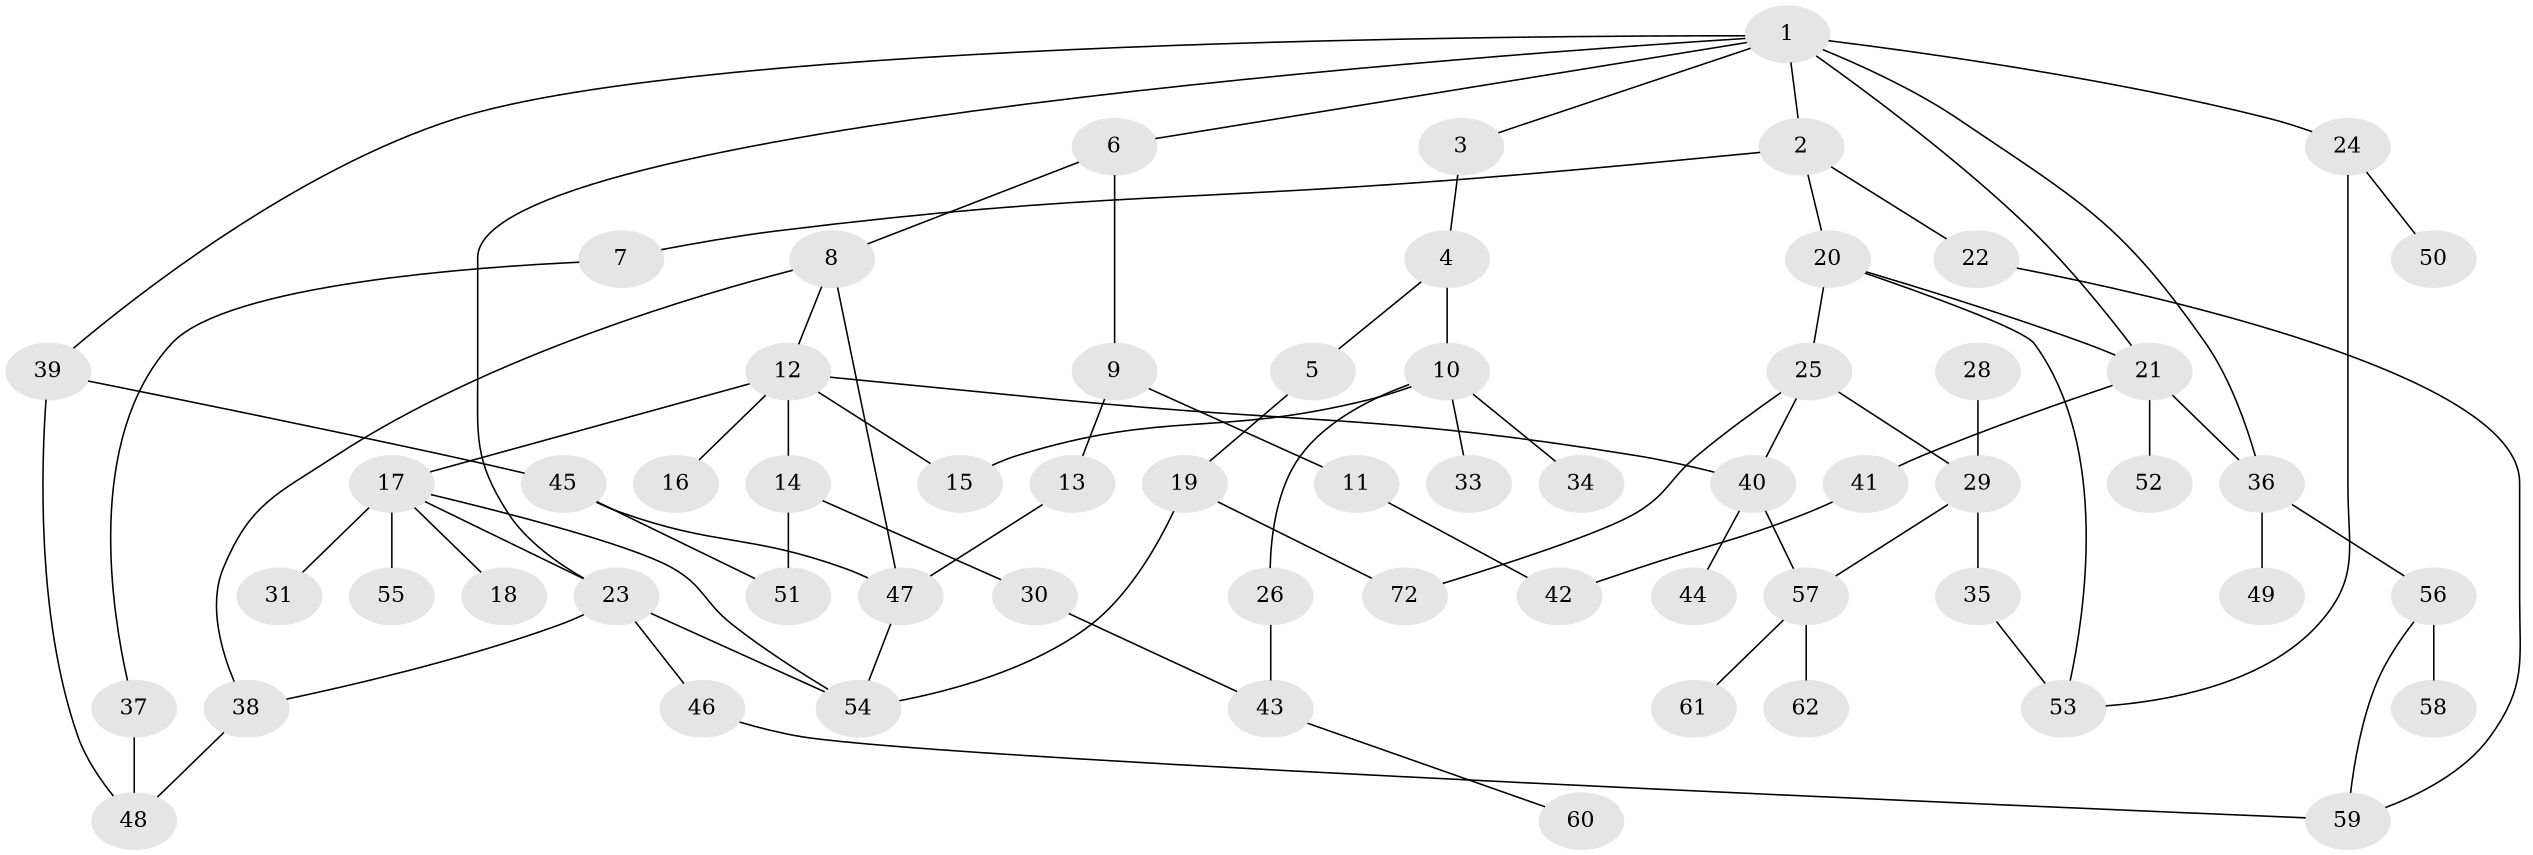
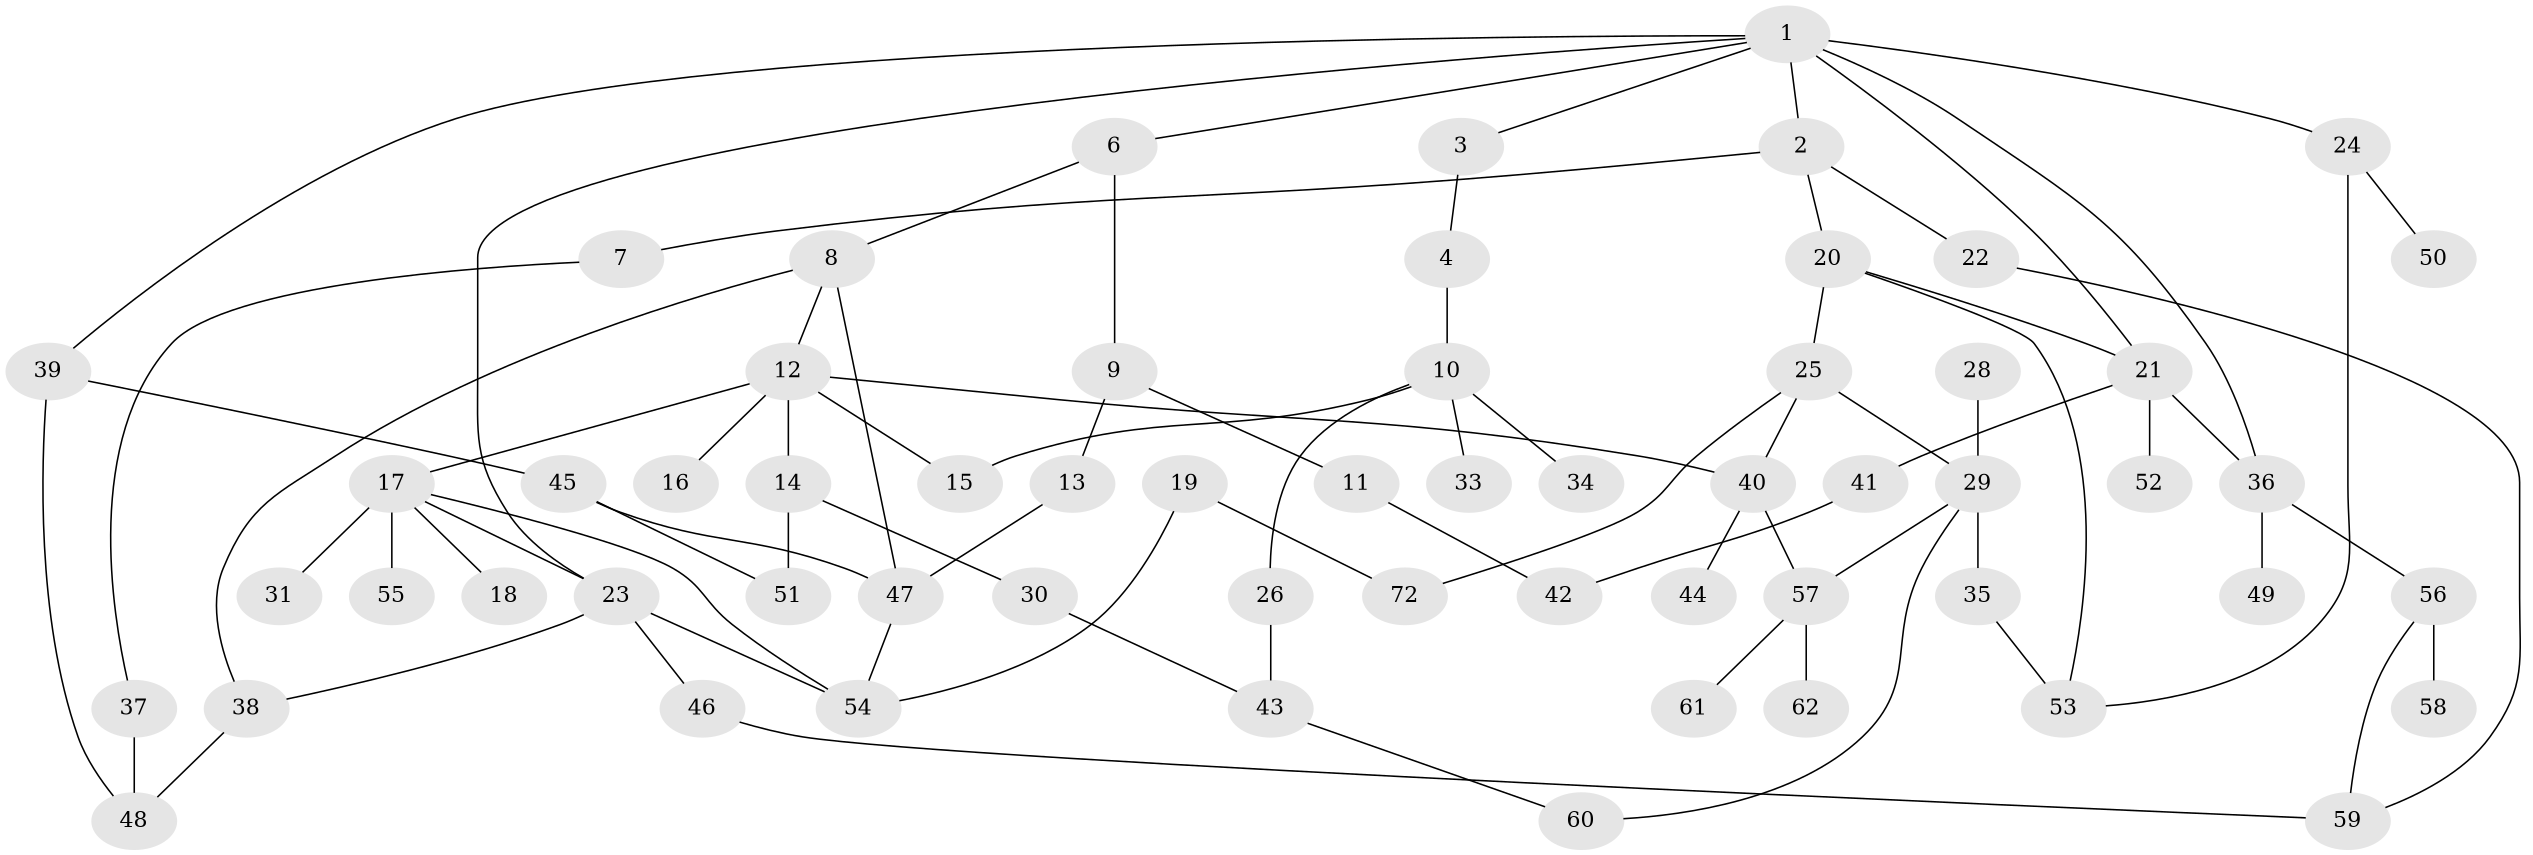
(1313, 372) -> none
none -> (1860, 739)
